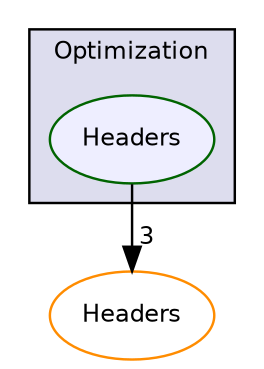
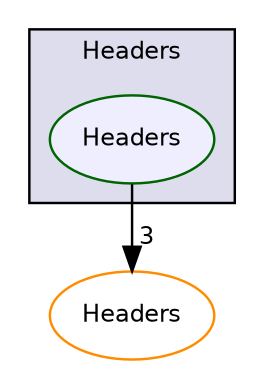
(132, 53) -> (132, 53)
